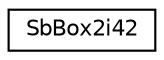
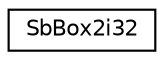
(82, 30) -> (82, 30)
